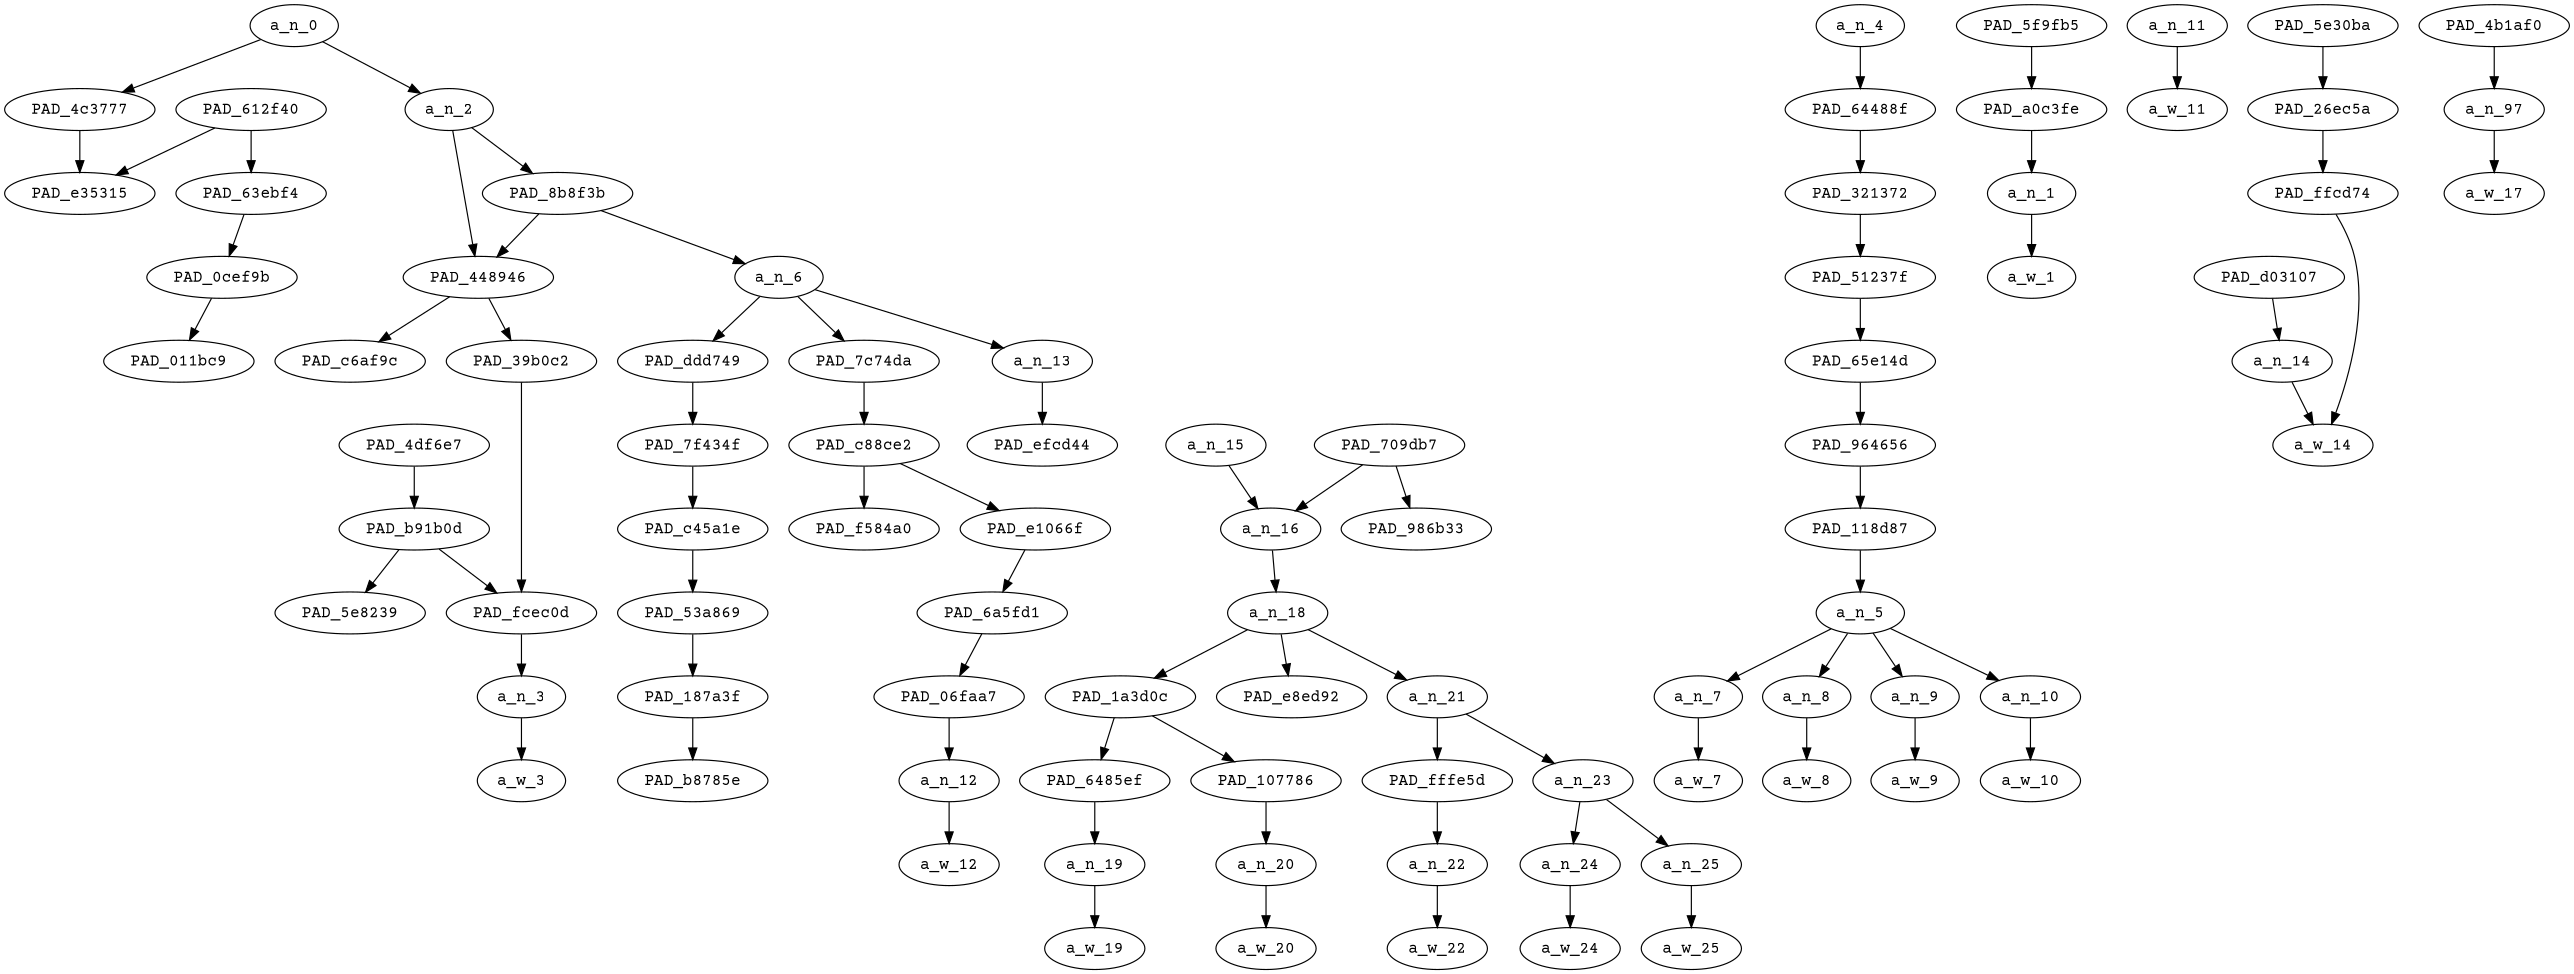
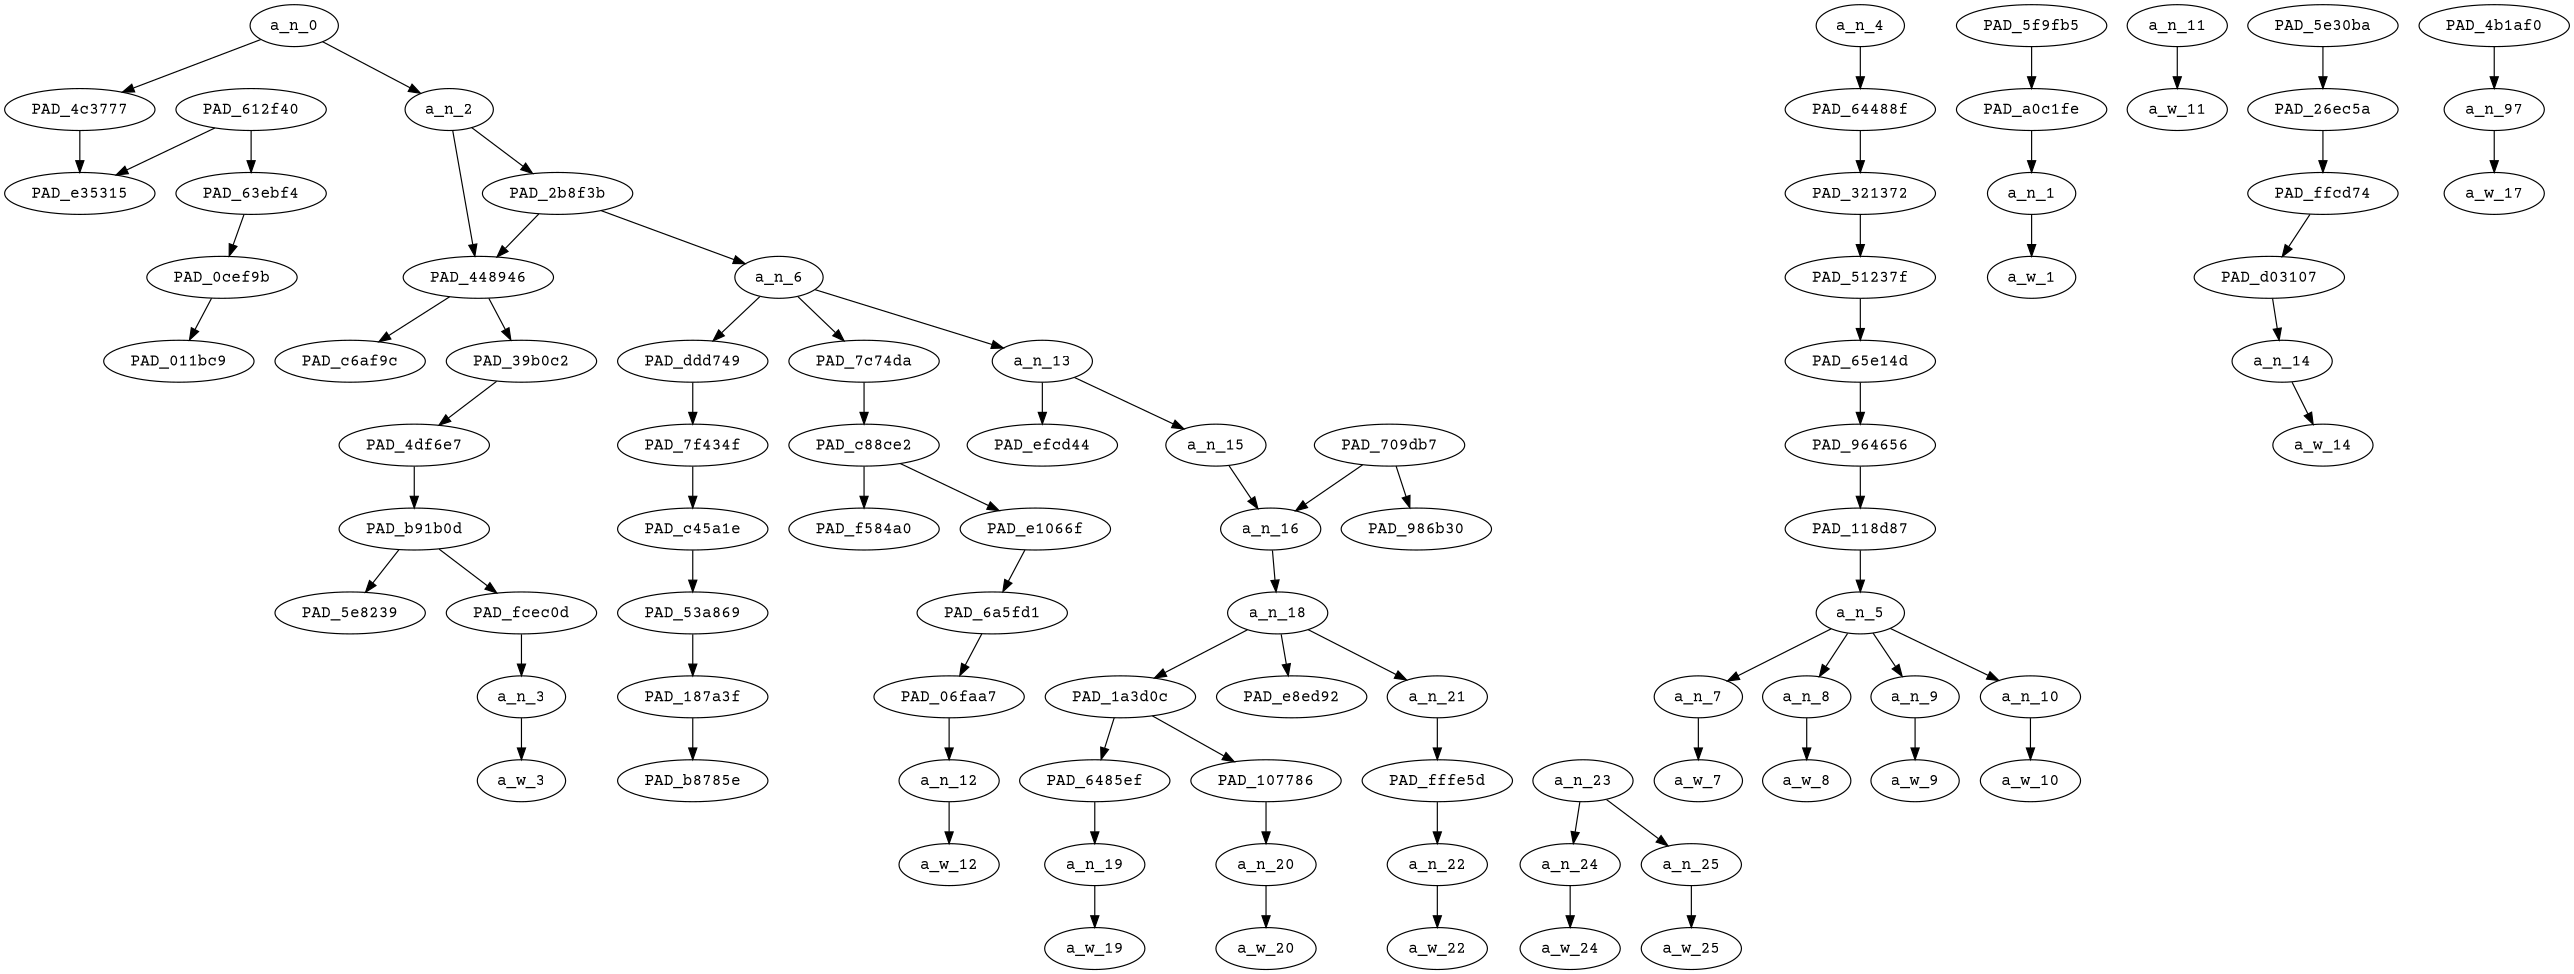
(2032, 110) -> (2032, 110)
(558, 193) -> (558, 193)
(2358, 313) -> (2299, 231)
none -> (1124, 401)
(521, 481) -> (472, 400)
(1416, 529) -> (1416, 529)
(1505, 736) -> none
